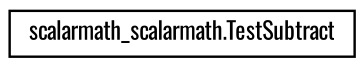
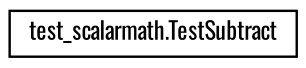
(182, 34) -> (153, 34)
